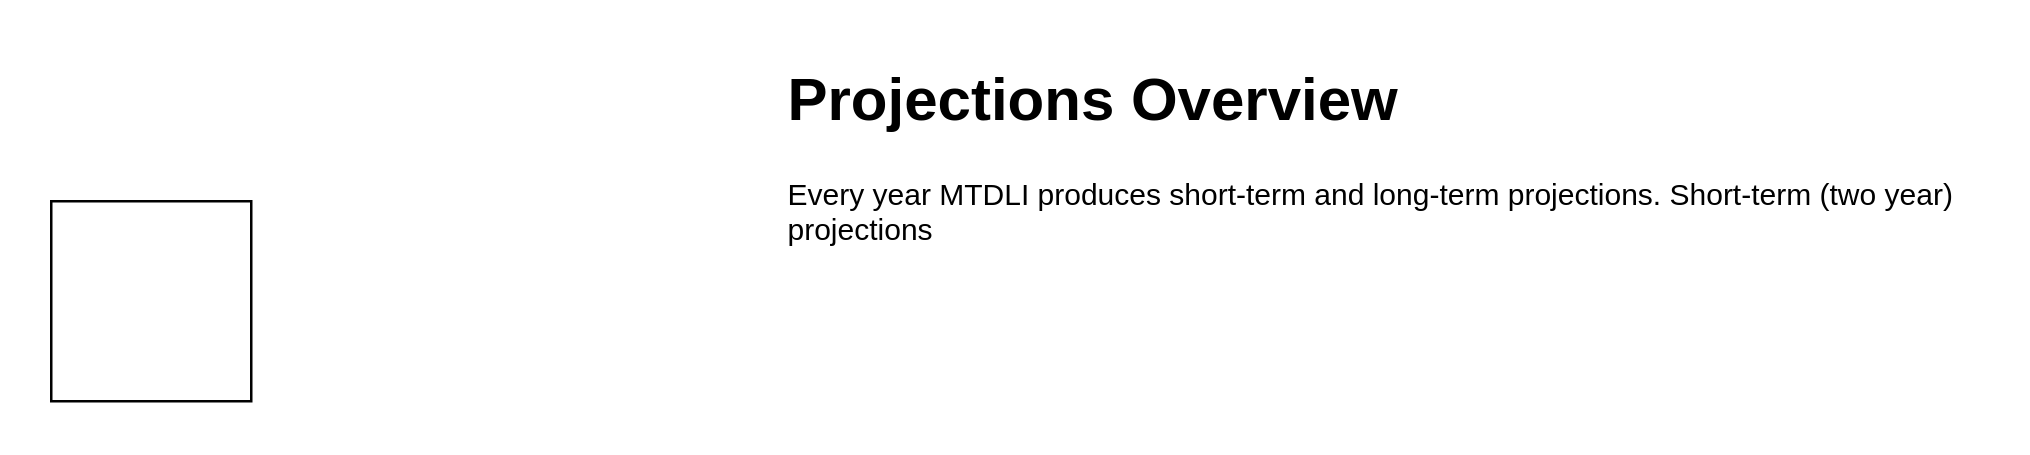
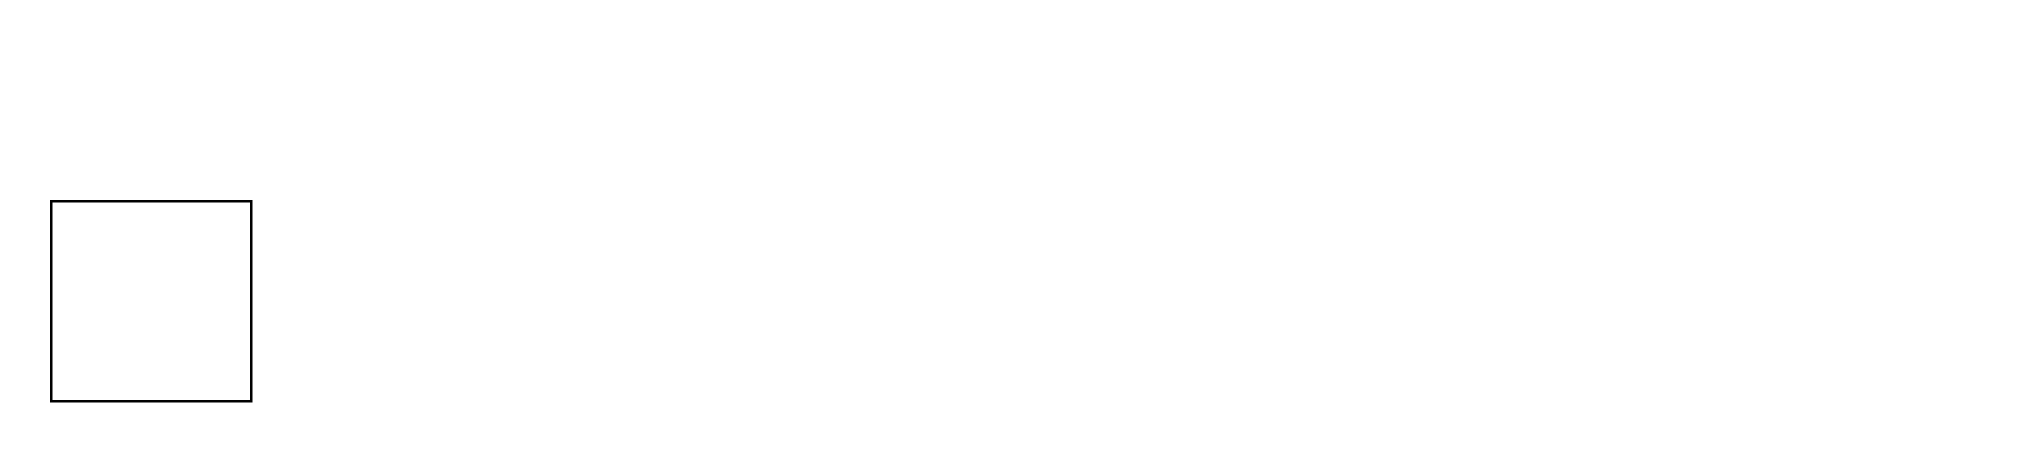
(1376, 201) -> none
